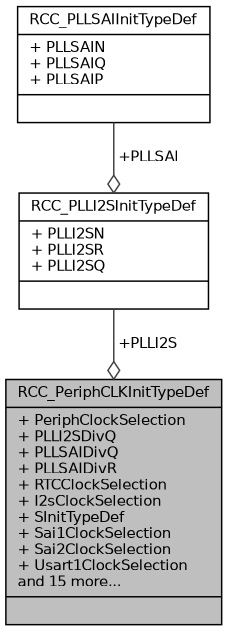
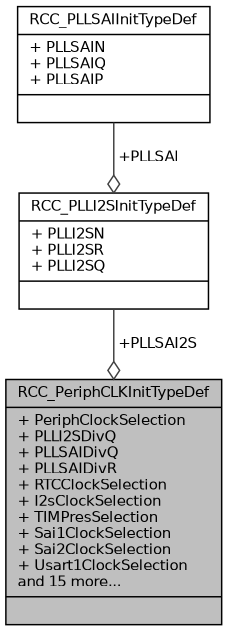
(145, 344) -> (156, 344)
(71, 517) -> (88, 517)
